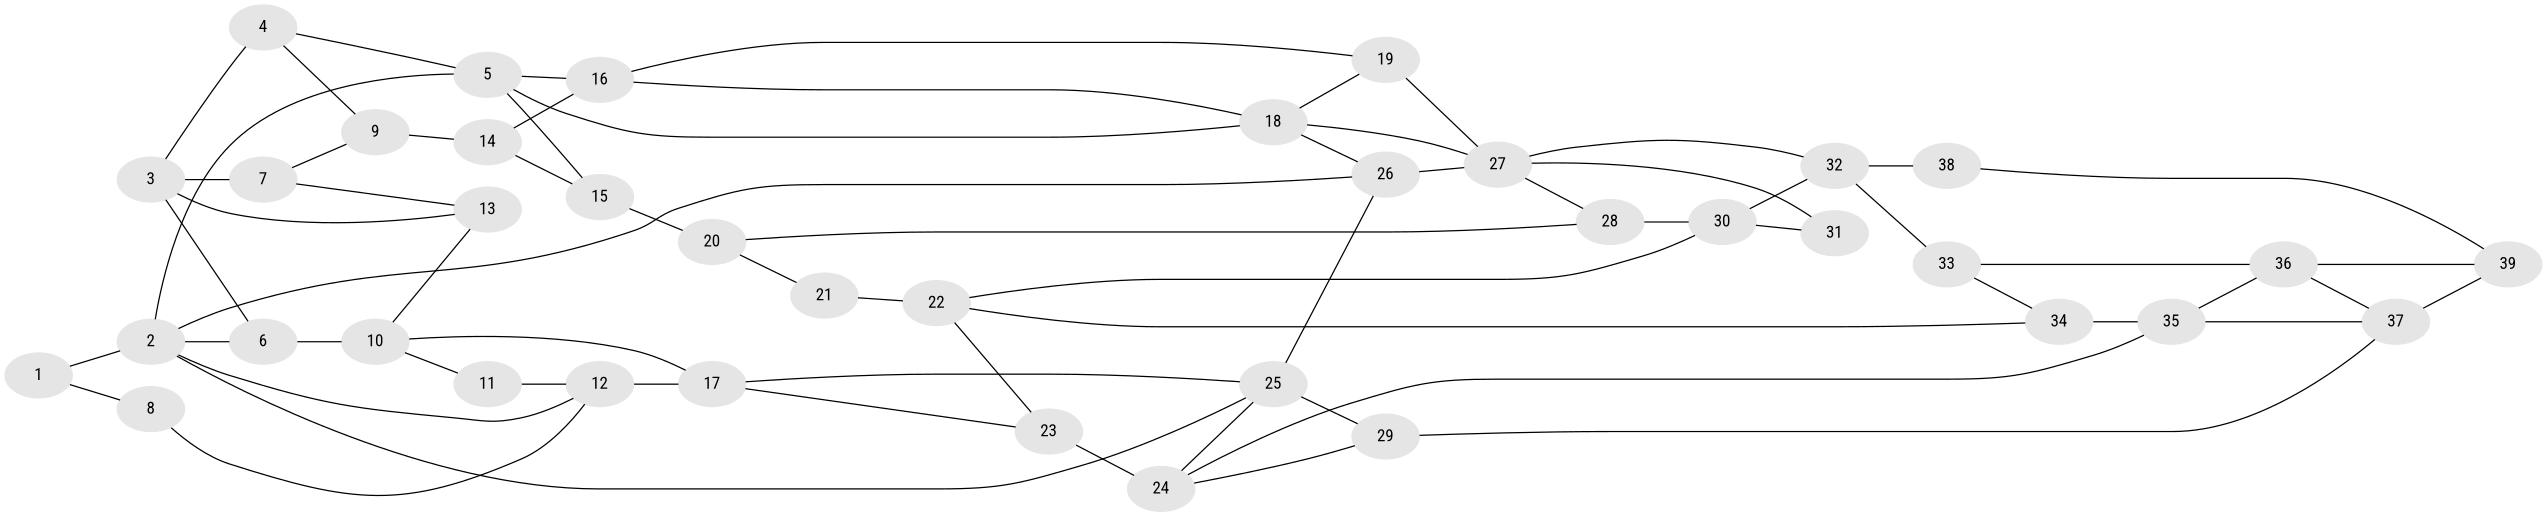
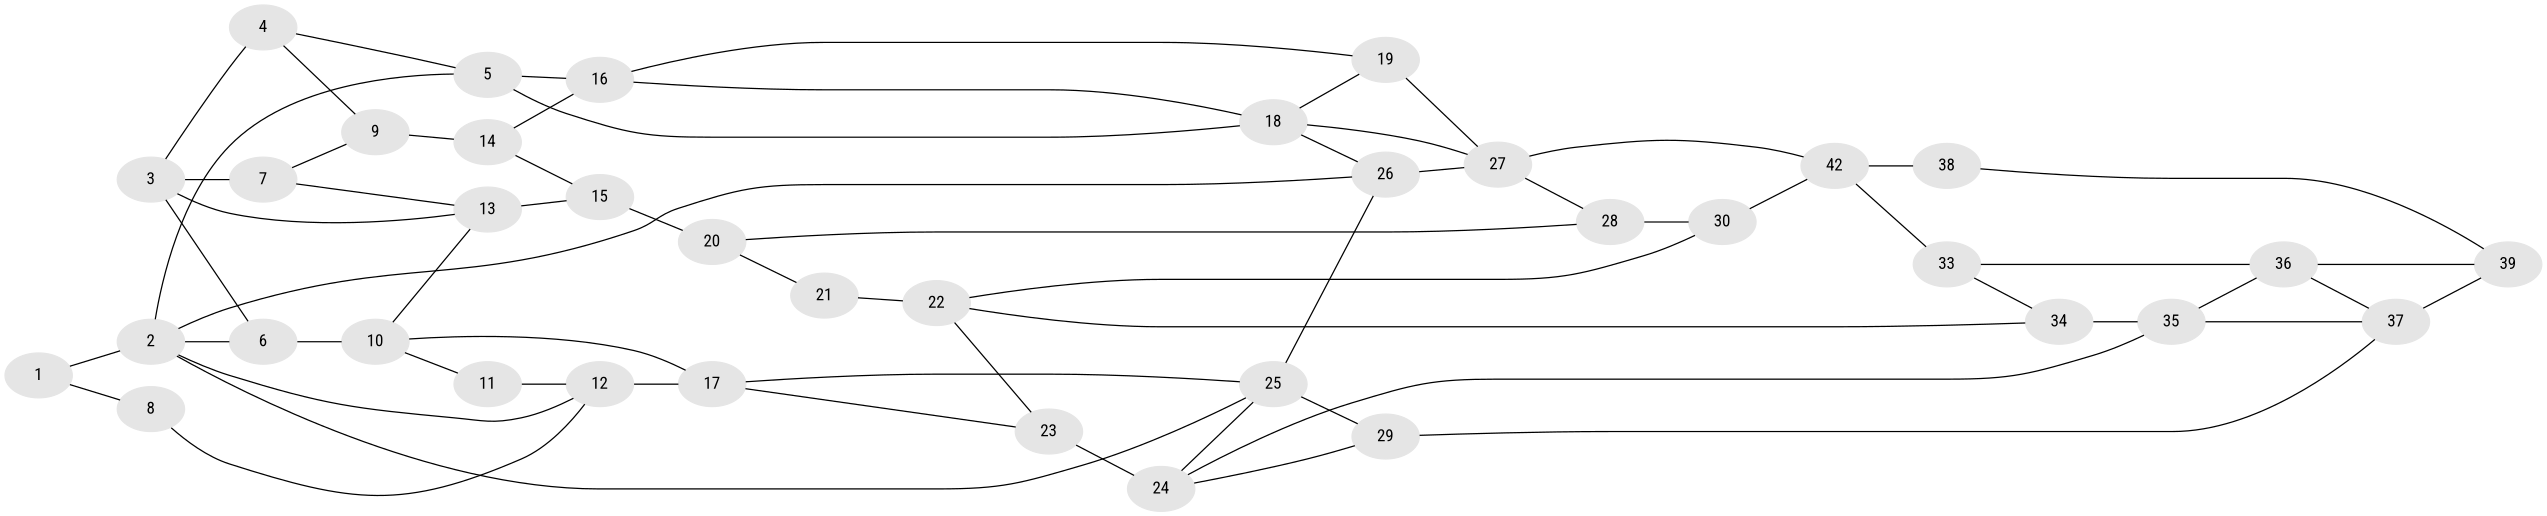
(545, 135) -> (544, 203)
(1835, 166) -> (1835, 166)
(1835, 233) -> none
